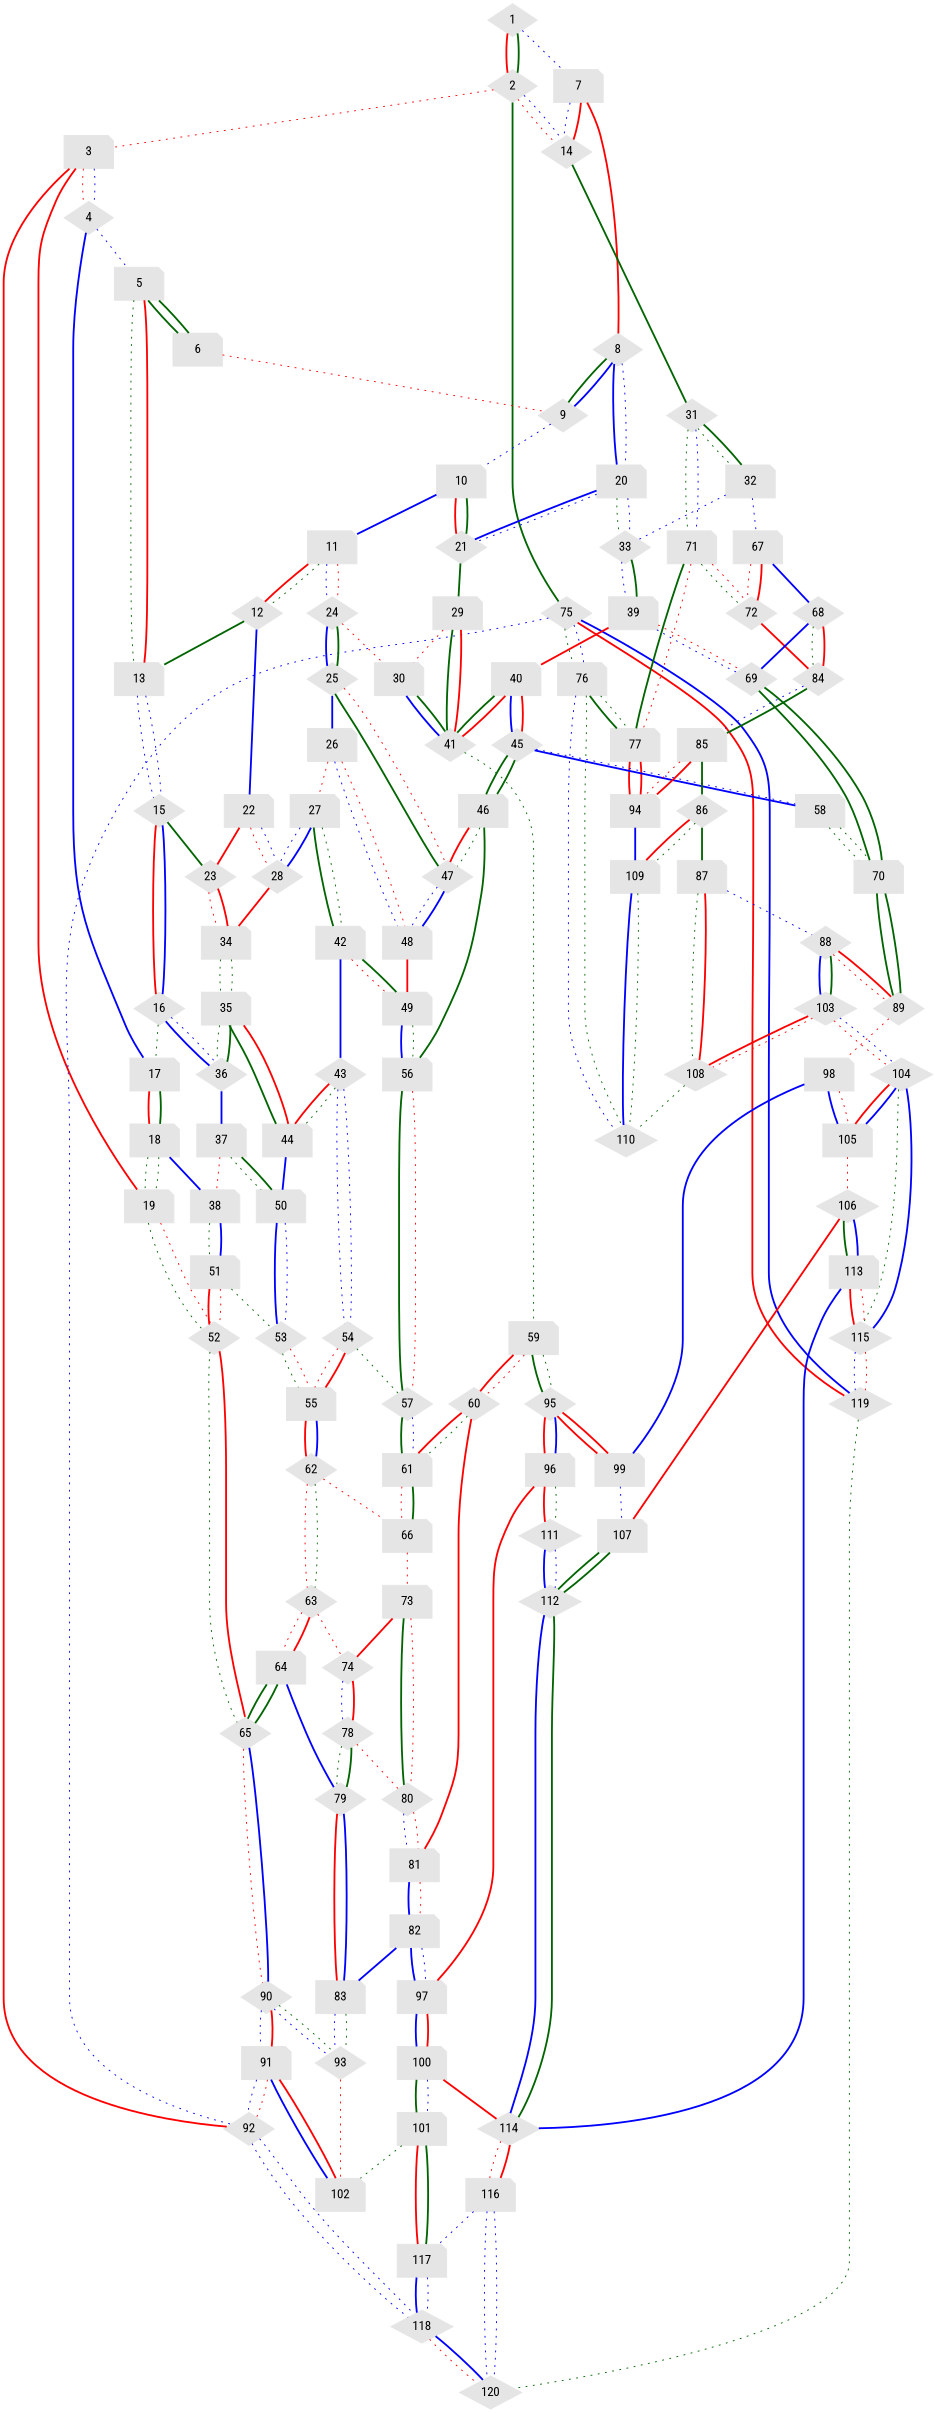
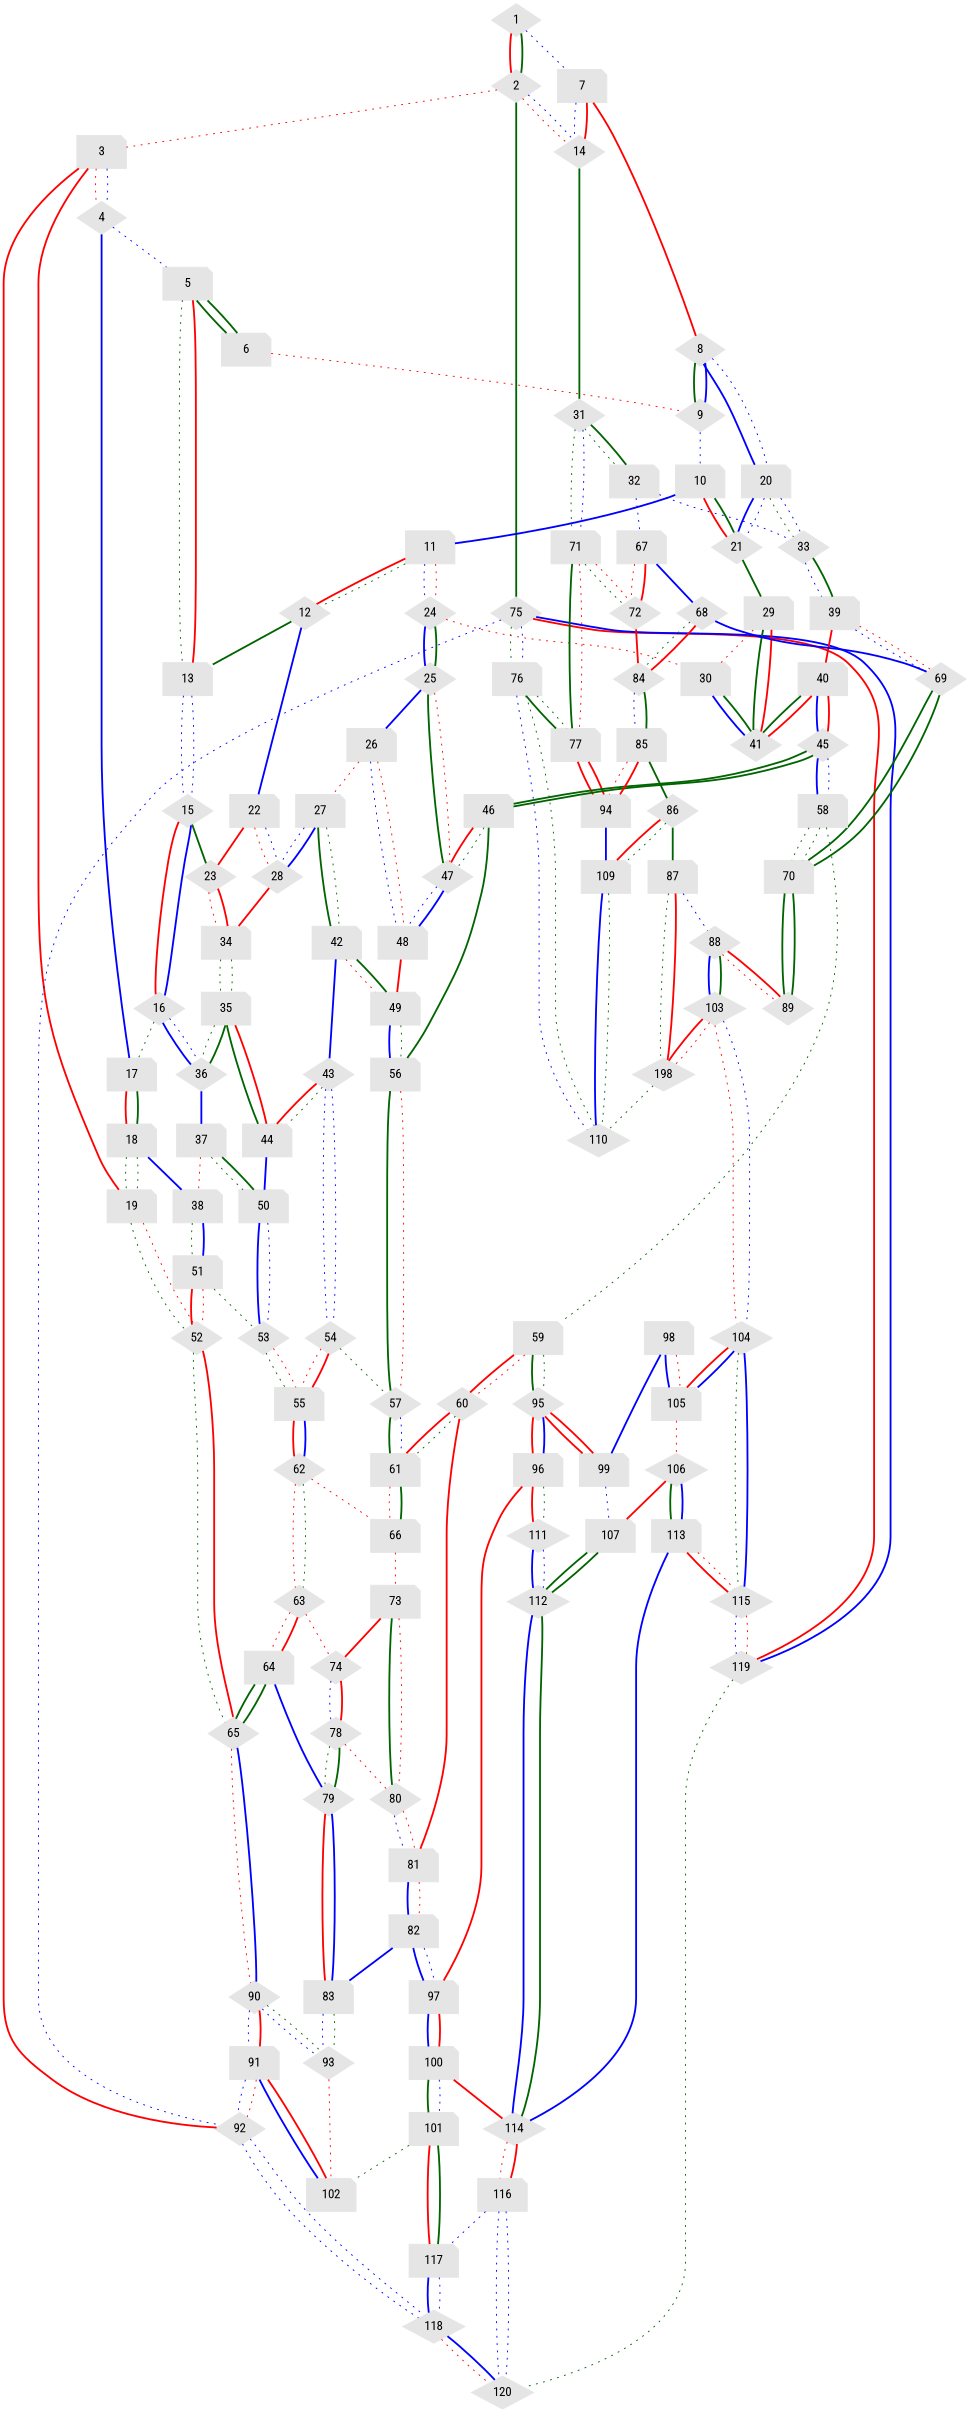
(534, 1023) -> (774, 1113)
(872, 1034) -> none
(696, 1075) -> (664, 1075)
